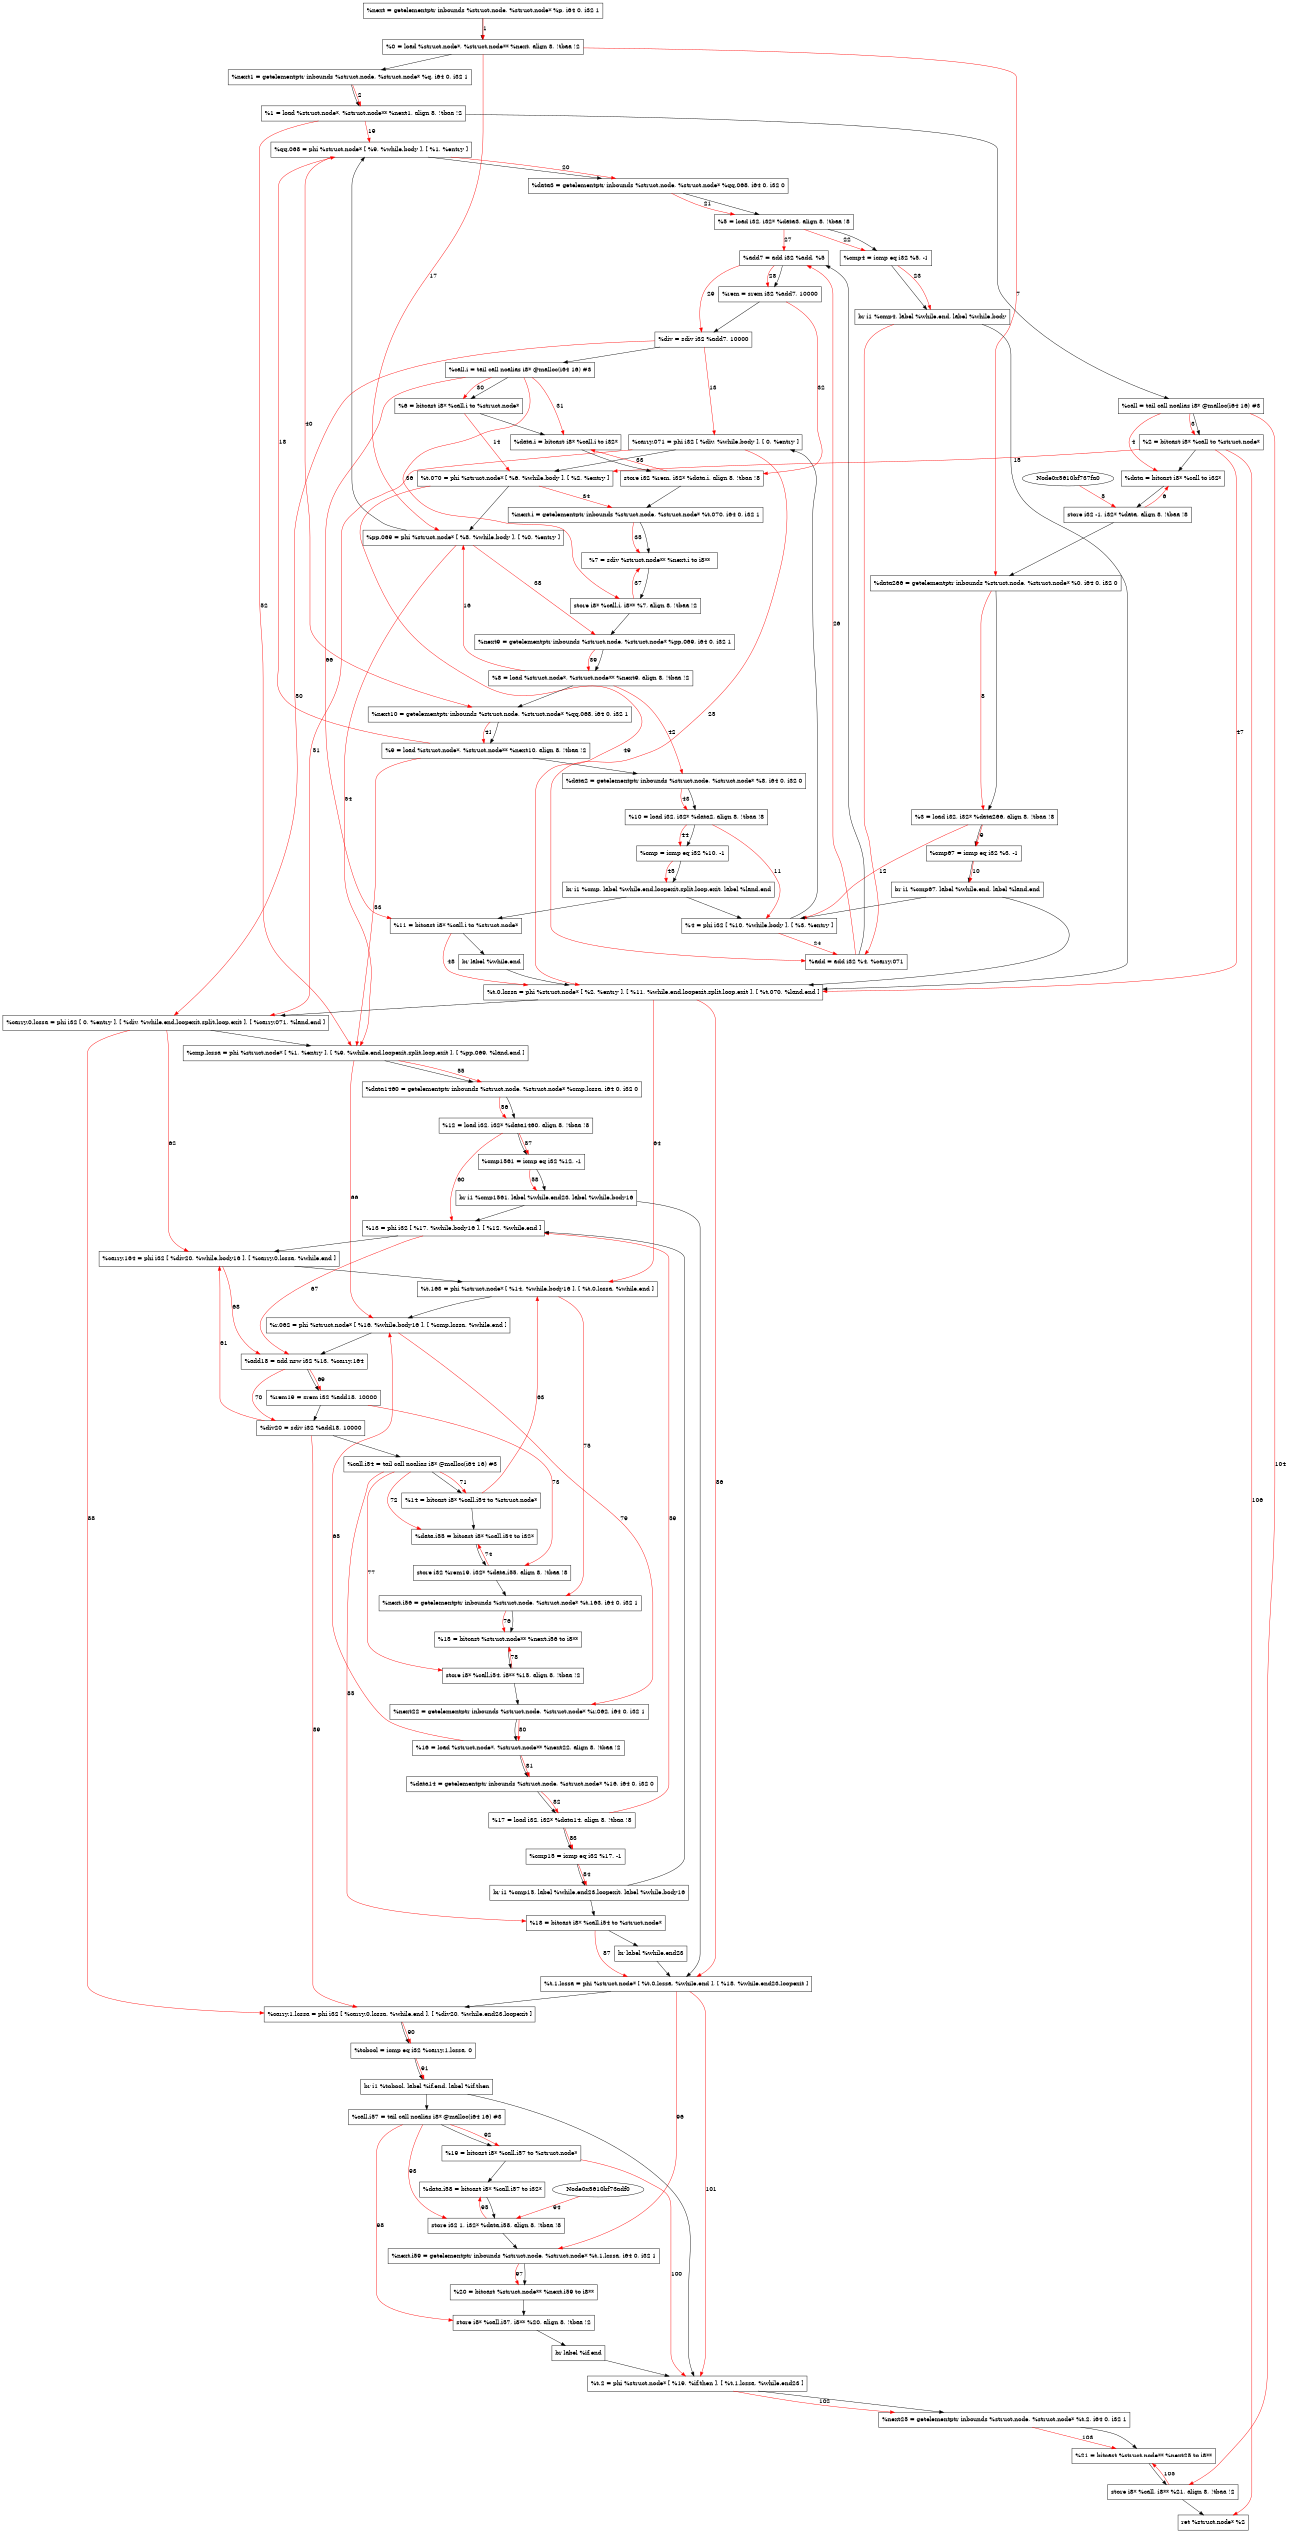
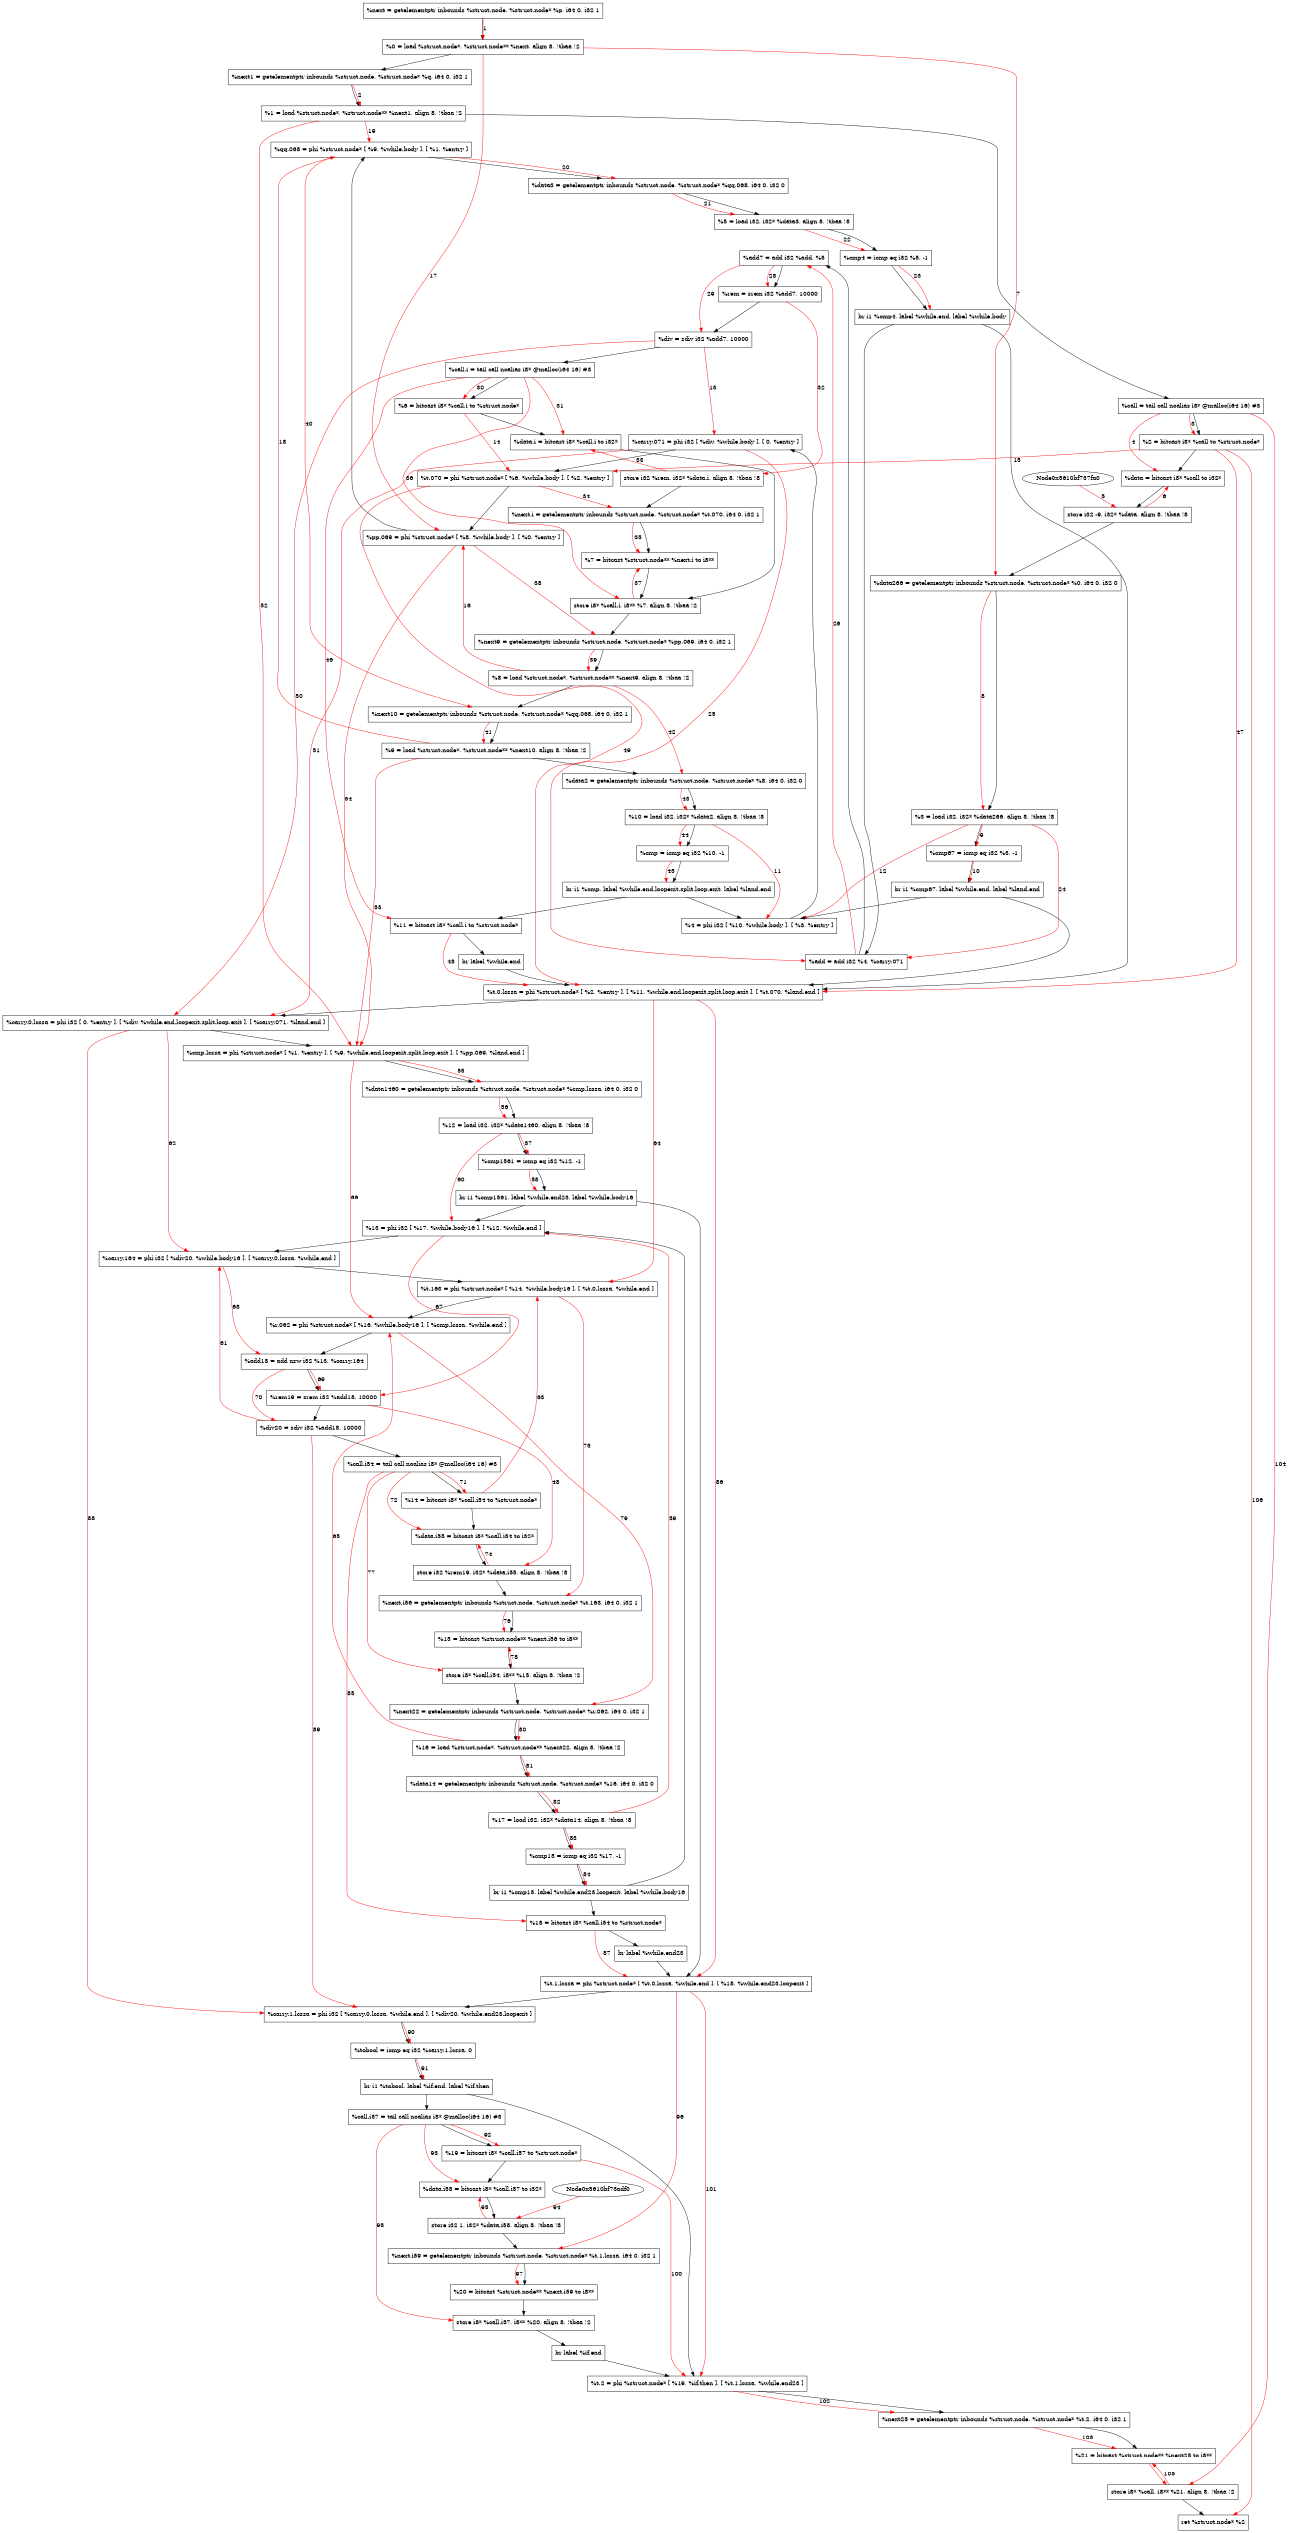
(784, 238) -> none
(617, 463) -> (775, 487)
(1128, 515) -> (1128, 515)
(650, 561) -> (650, 561)
(864, 632) -> (864, 632)
(330, 660) -> (330, 660)
(806, 943) -> (1043, 937)
(317, 1278) -> (507, 1315)
(556, 1482) -> (556, 1482)
(409, 2177) -> (429, 2159)
(1156, 2473) -> (1156, 2473)
